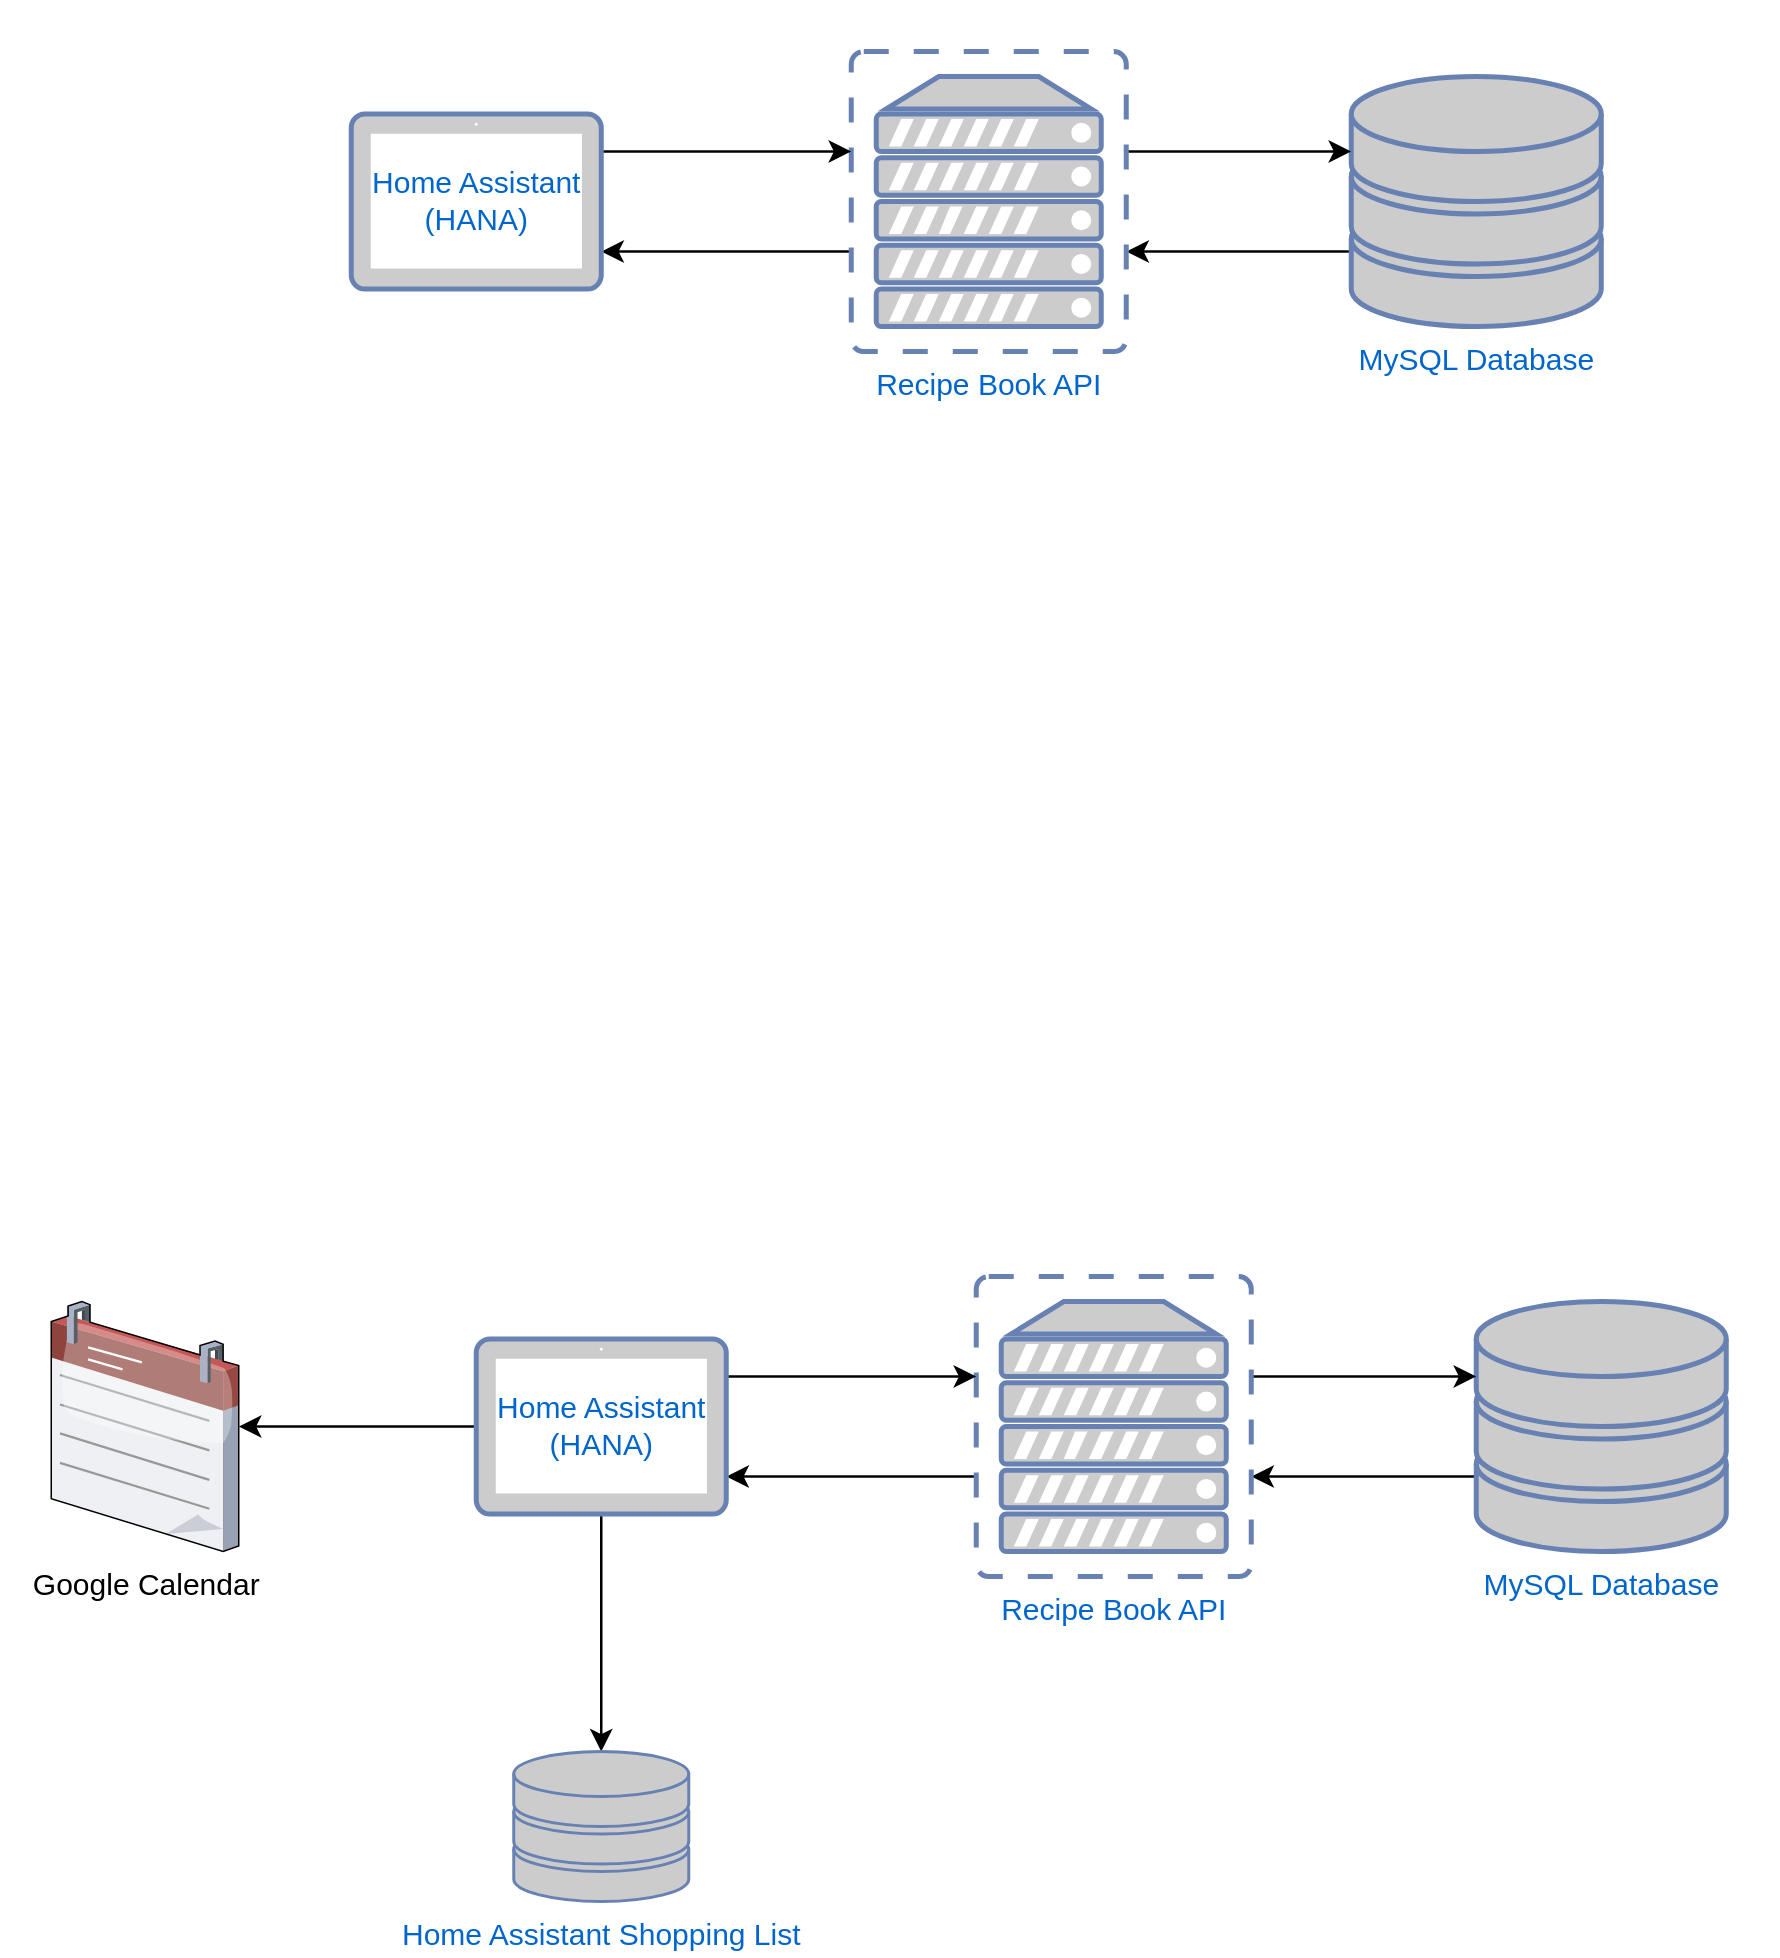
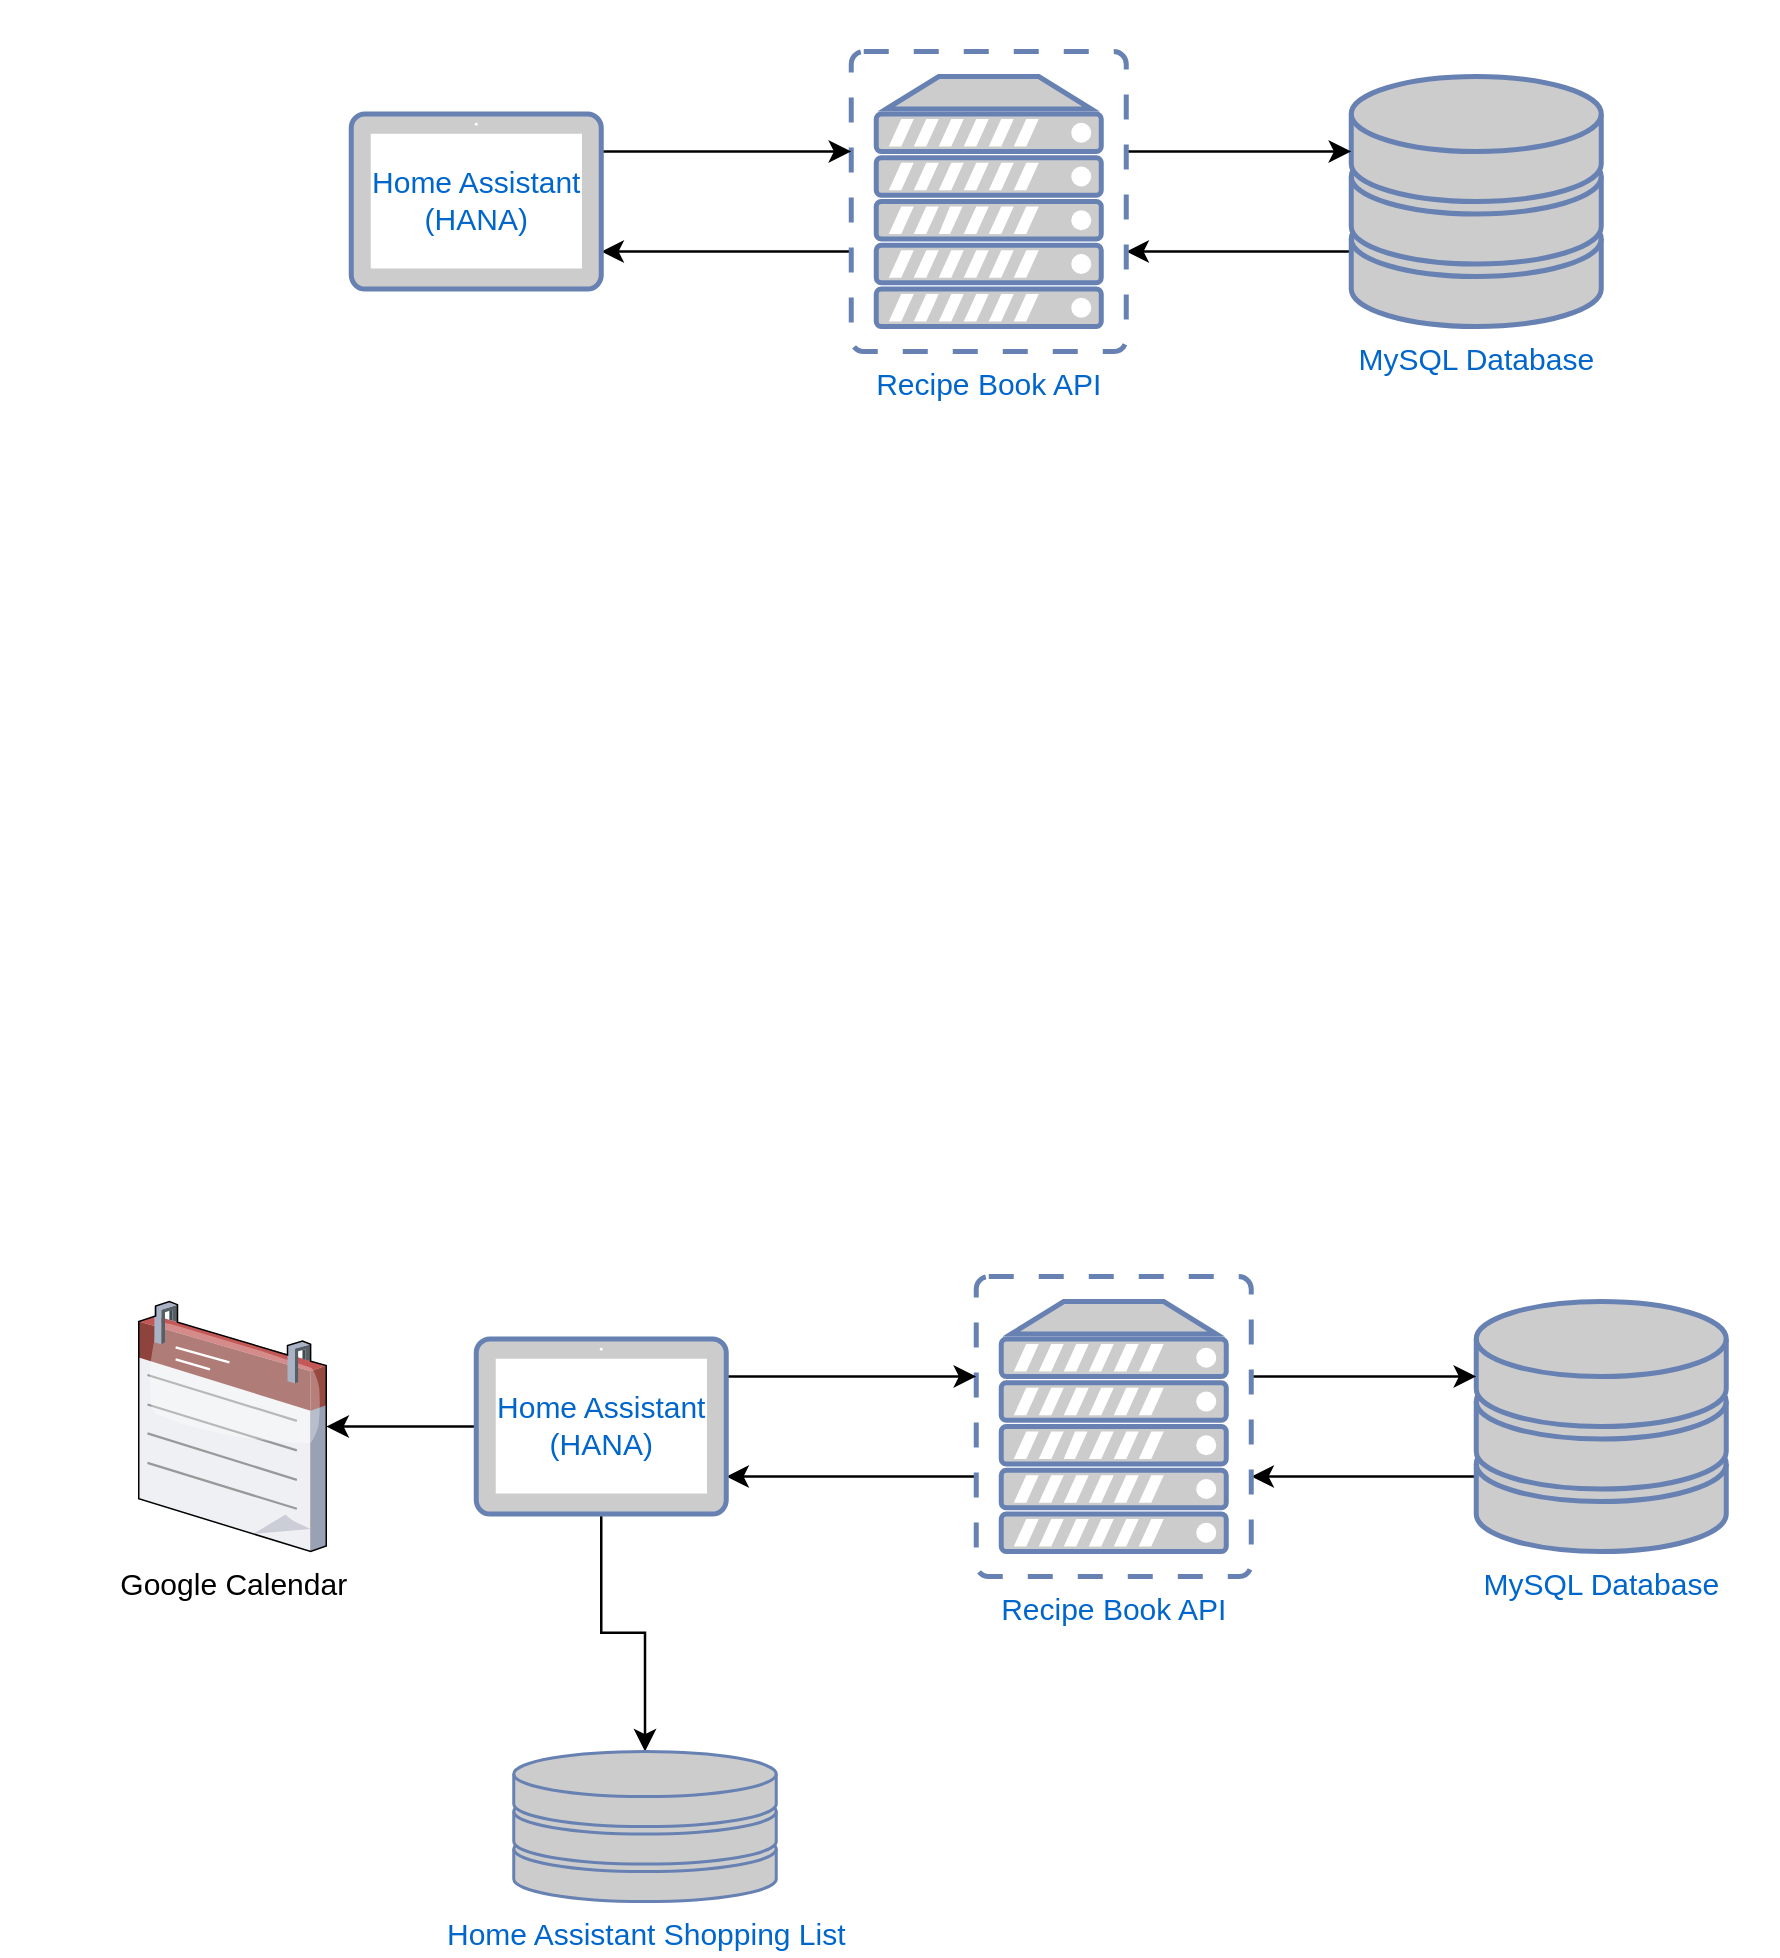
(145, 1426) -> (233, 1426)
(601, 1826) -> (645, 1826)
